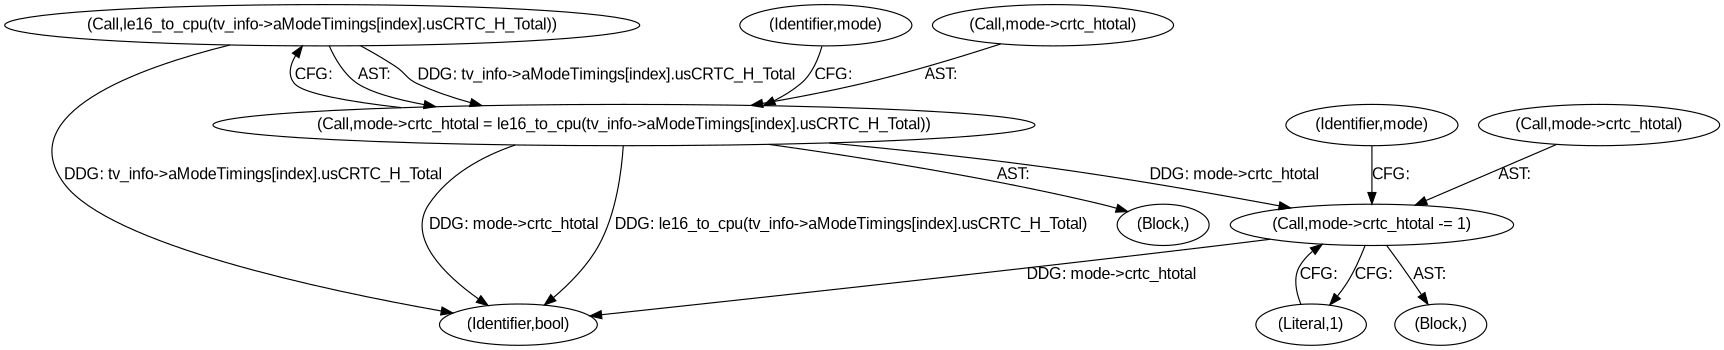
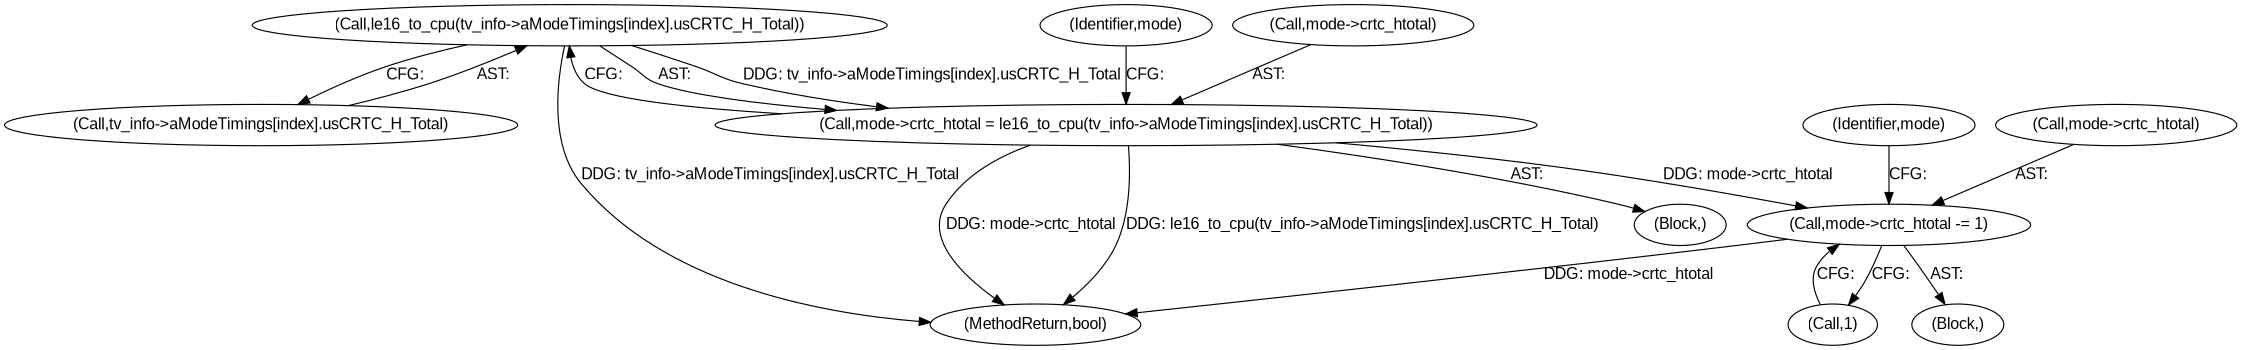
none -> (261, 125)
(518, 325) -> (1035, 325)
(1311, 325) -> (1833, 325)
